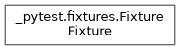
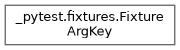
(90, 25) -> (90, 25)
